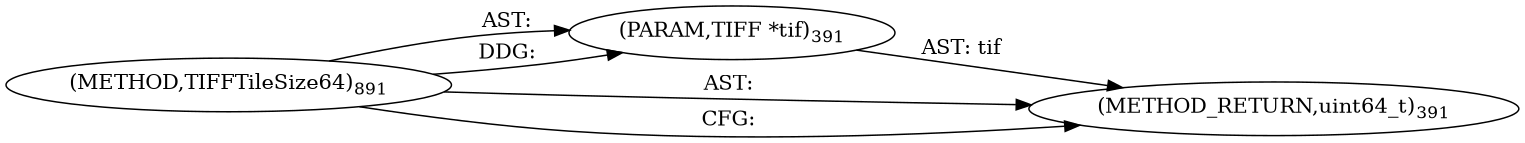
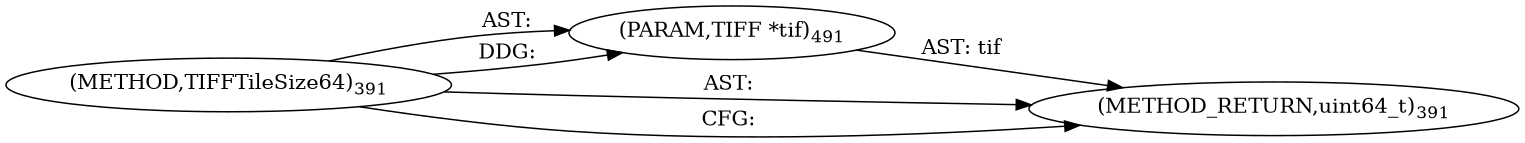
(828, 31) -> (828, 31)
(371, 83) -> (371, 83)
